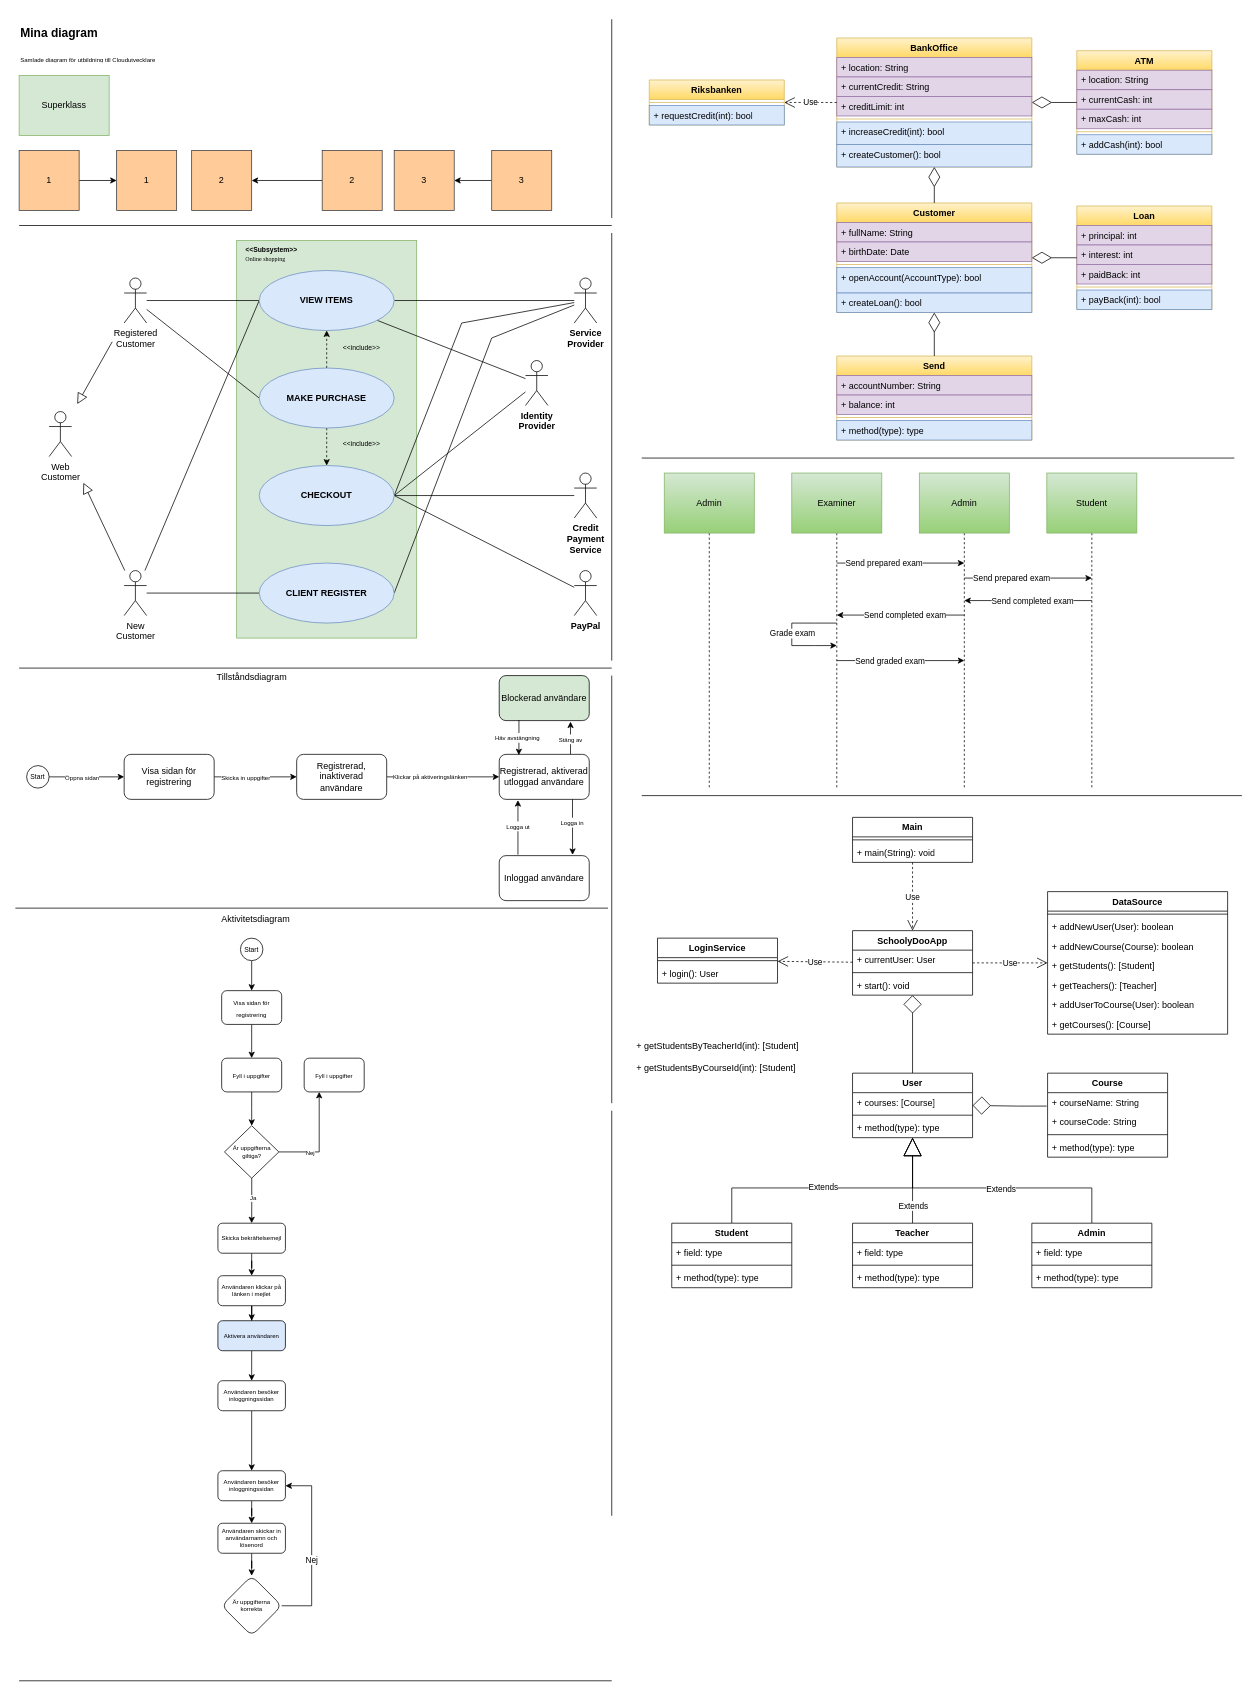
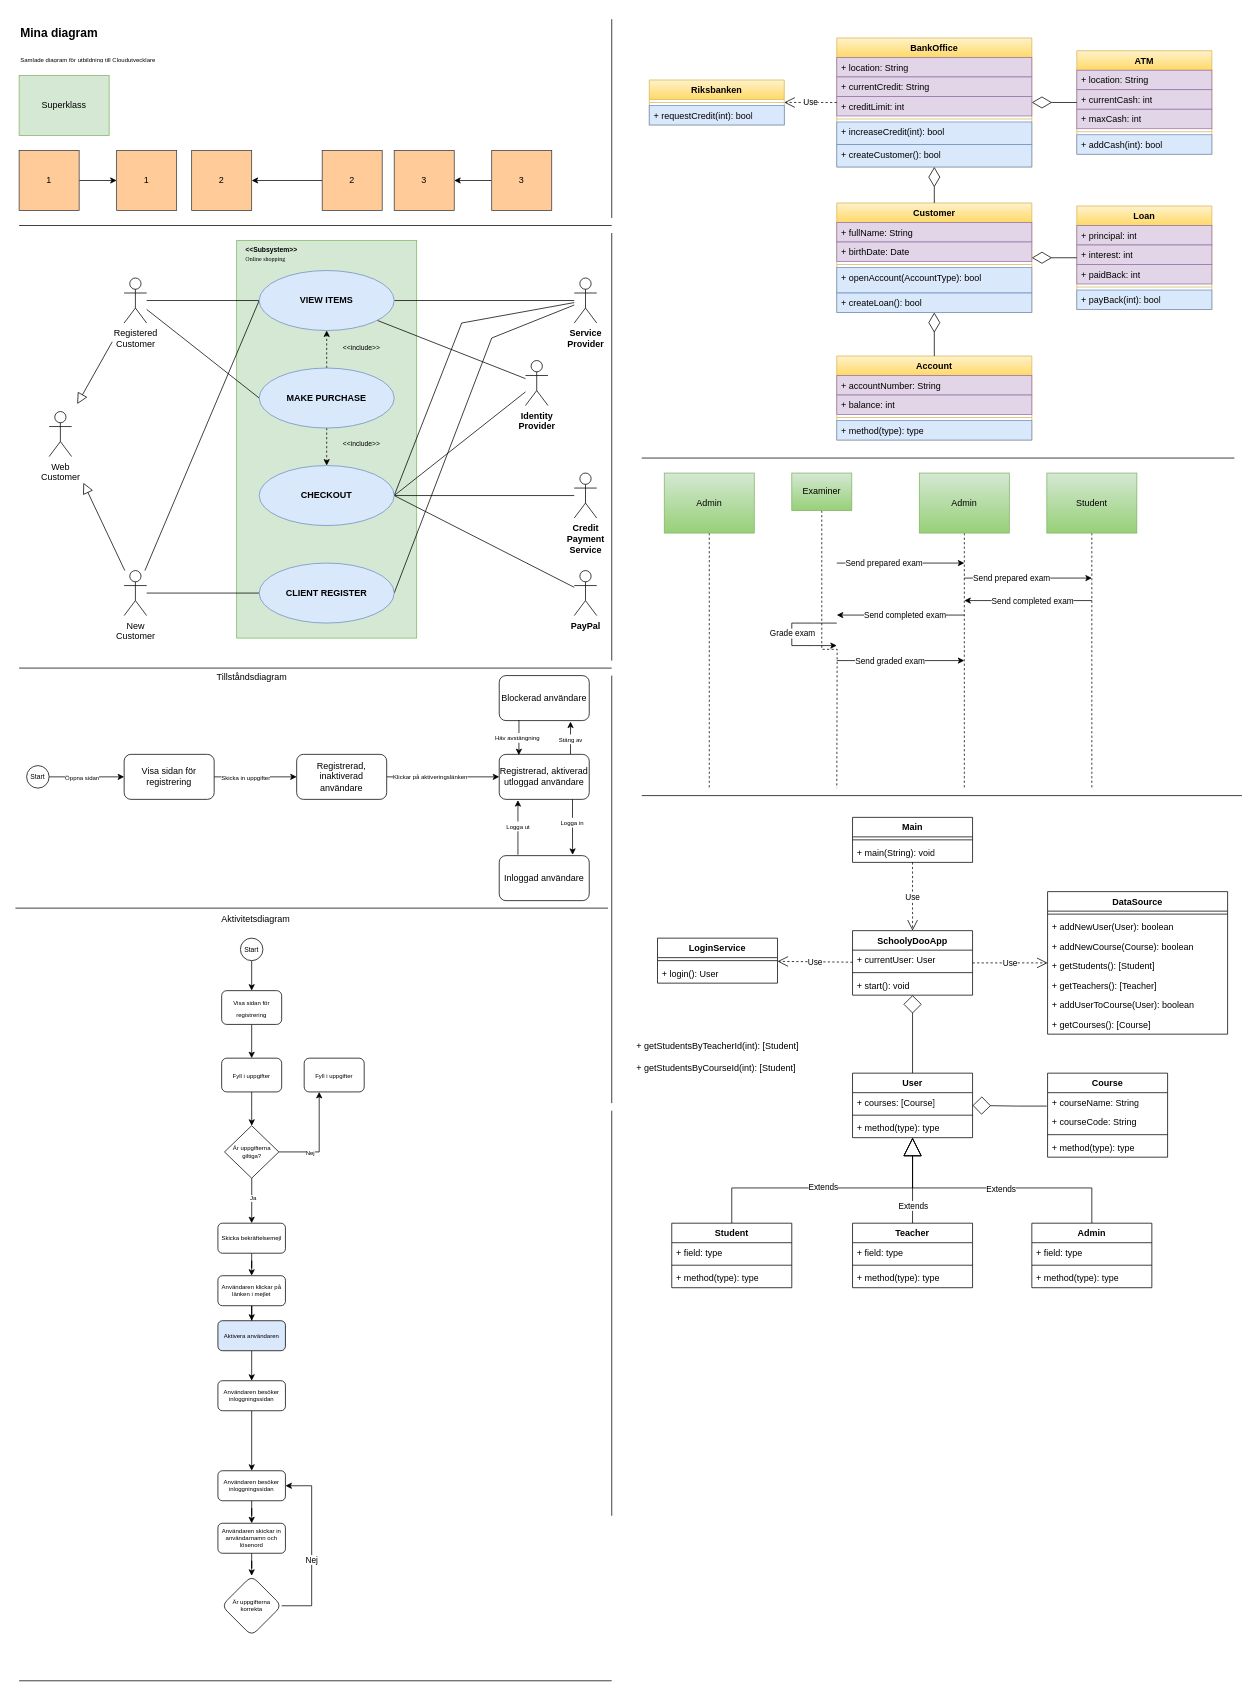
(934, 367) -> (934, 367)
(837, 503) -> (822, 492)
(544, 698) -> (544, 698)
